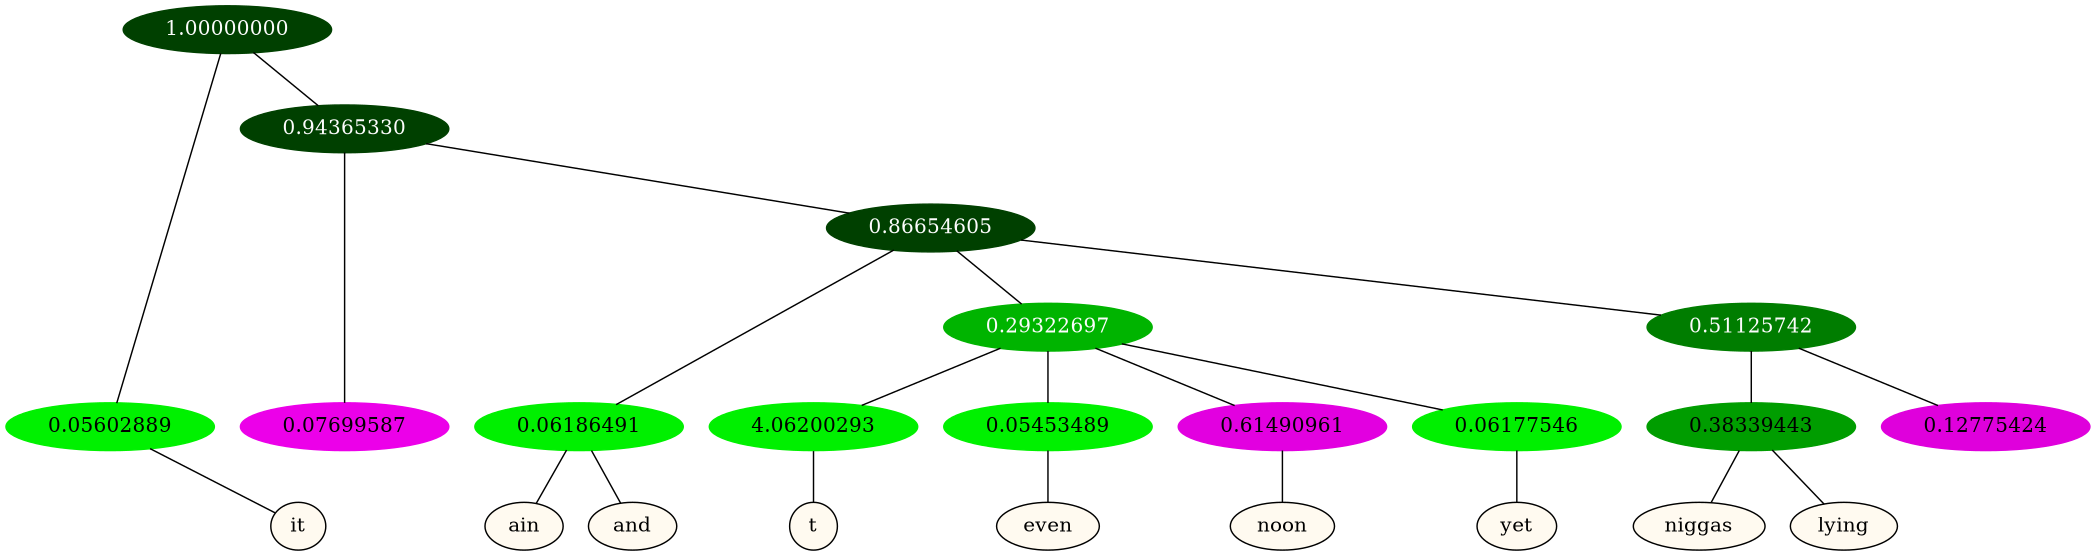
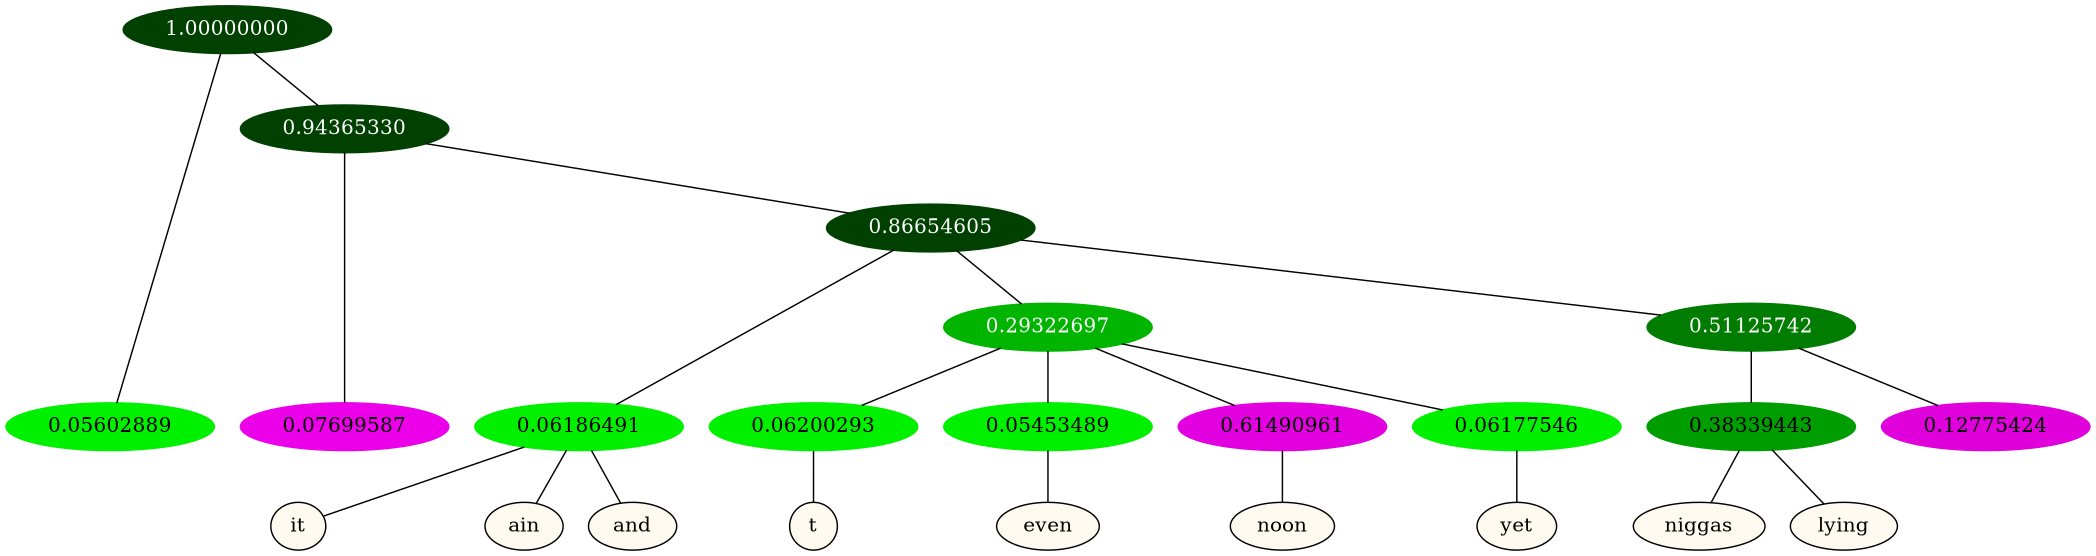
(814, 427) -> (814, 427)
(213, 481) -> (424, 482)
